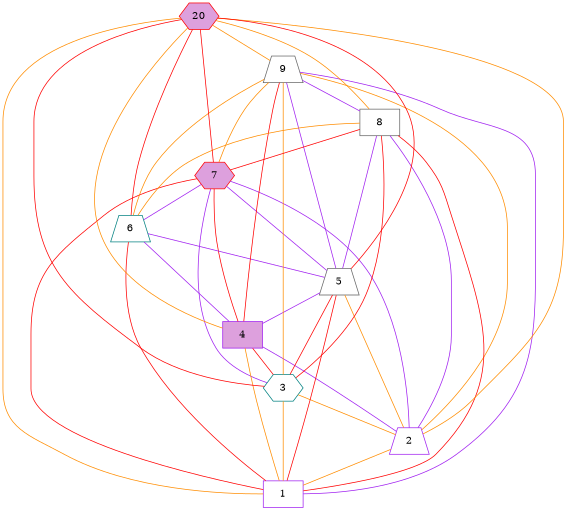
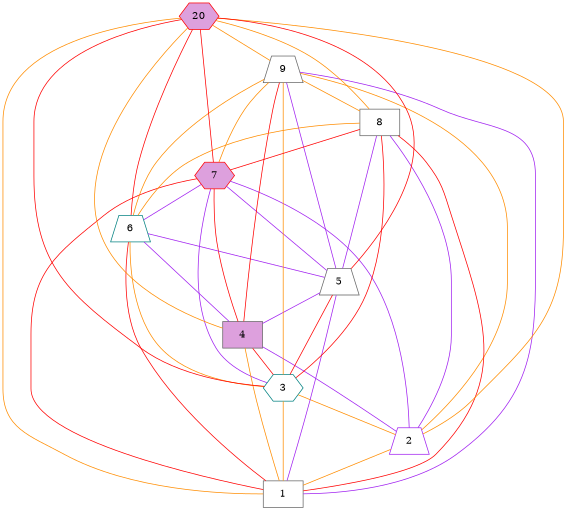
(331, 96) -> (331, 96)
(243, 335) -> (243, 335)
none -> (161, 348)
(374, 361) -> none
(313, 388) -> (313, 388)
(283, 494) -> (283, 494)
